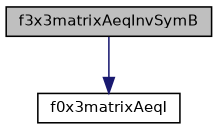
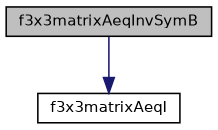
(109, 108) -> (109, 108)
